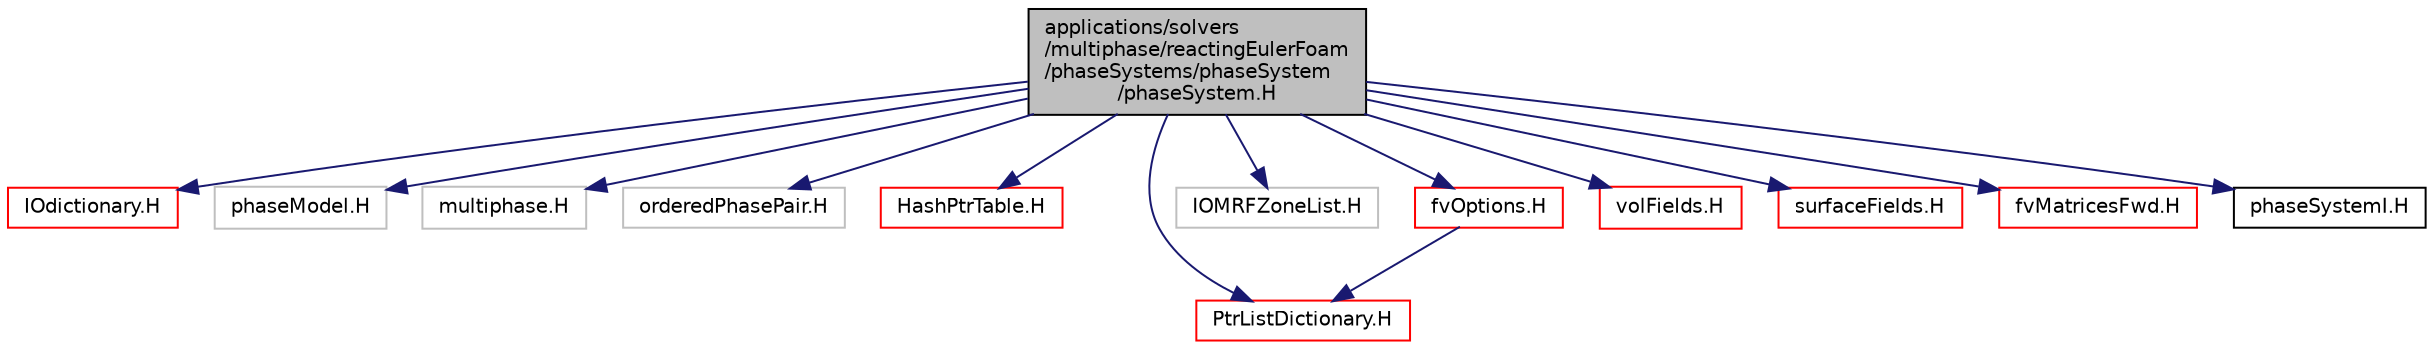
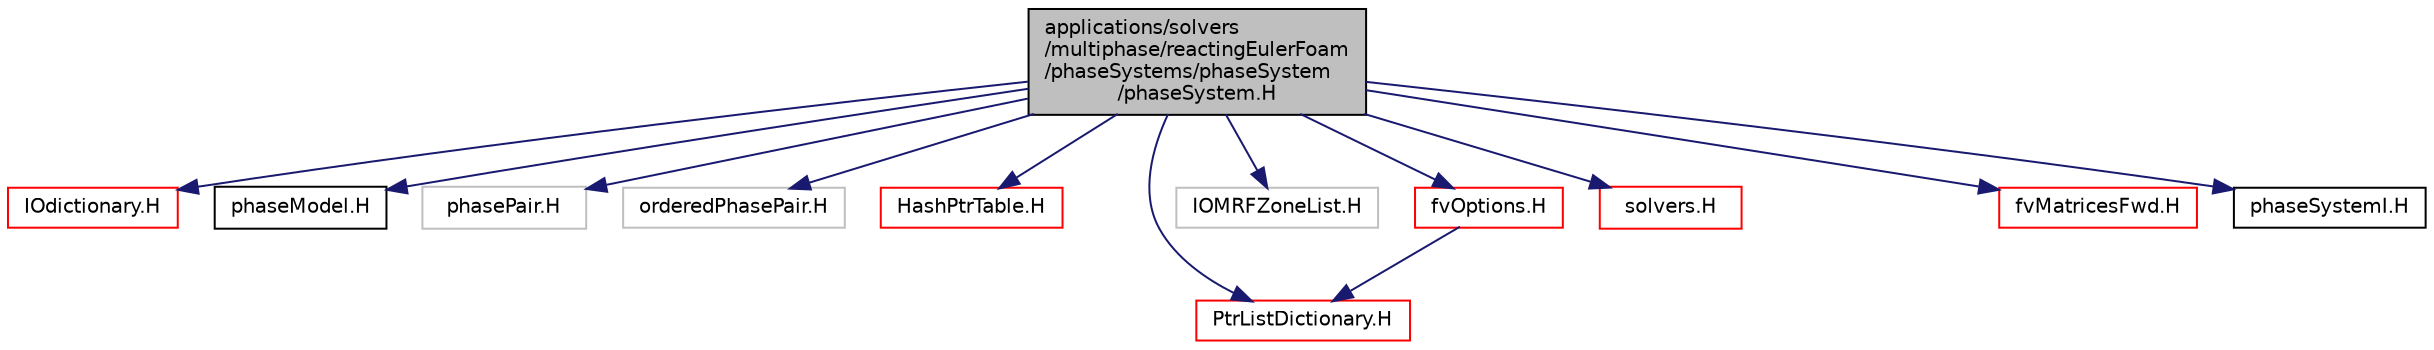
(301, 208) -> (301, 208)
(504, 208) -> (504, 208)
(1671, 208) -> (1671, 208)
(1870, 208) -> none
